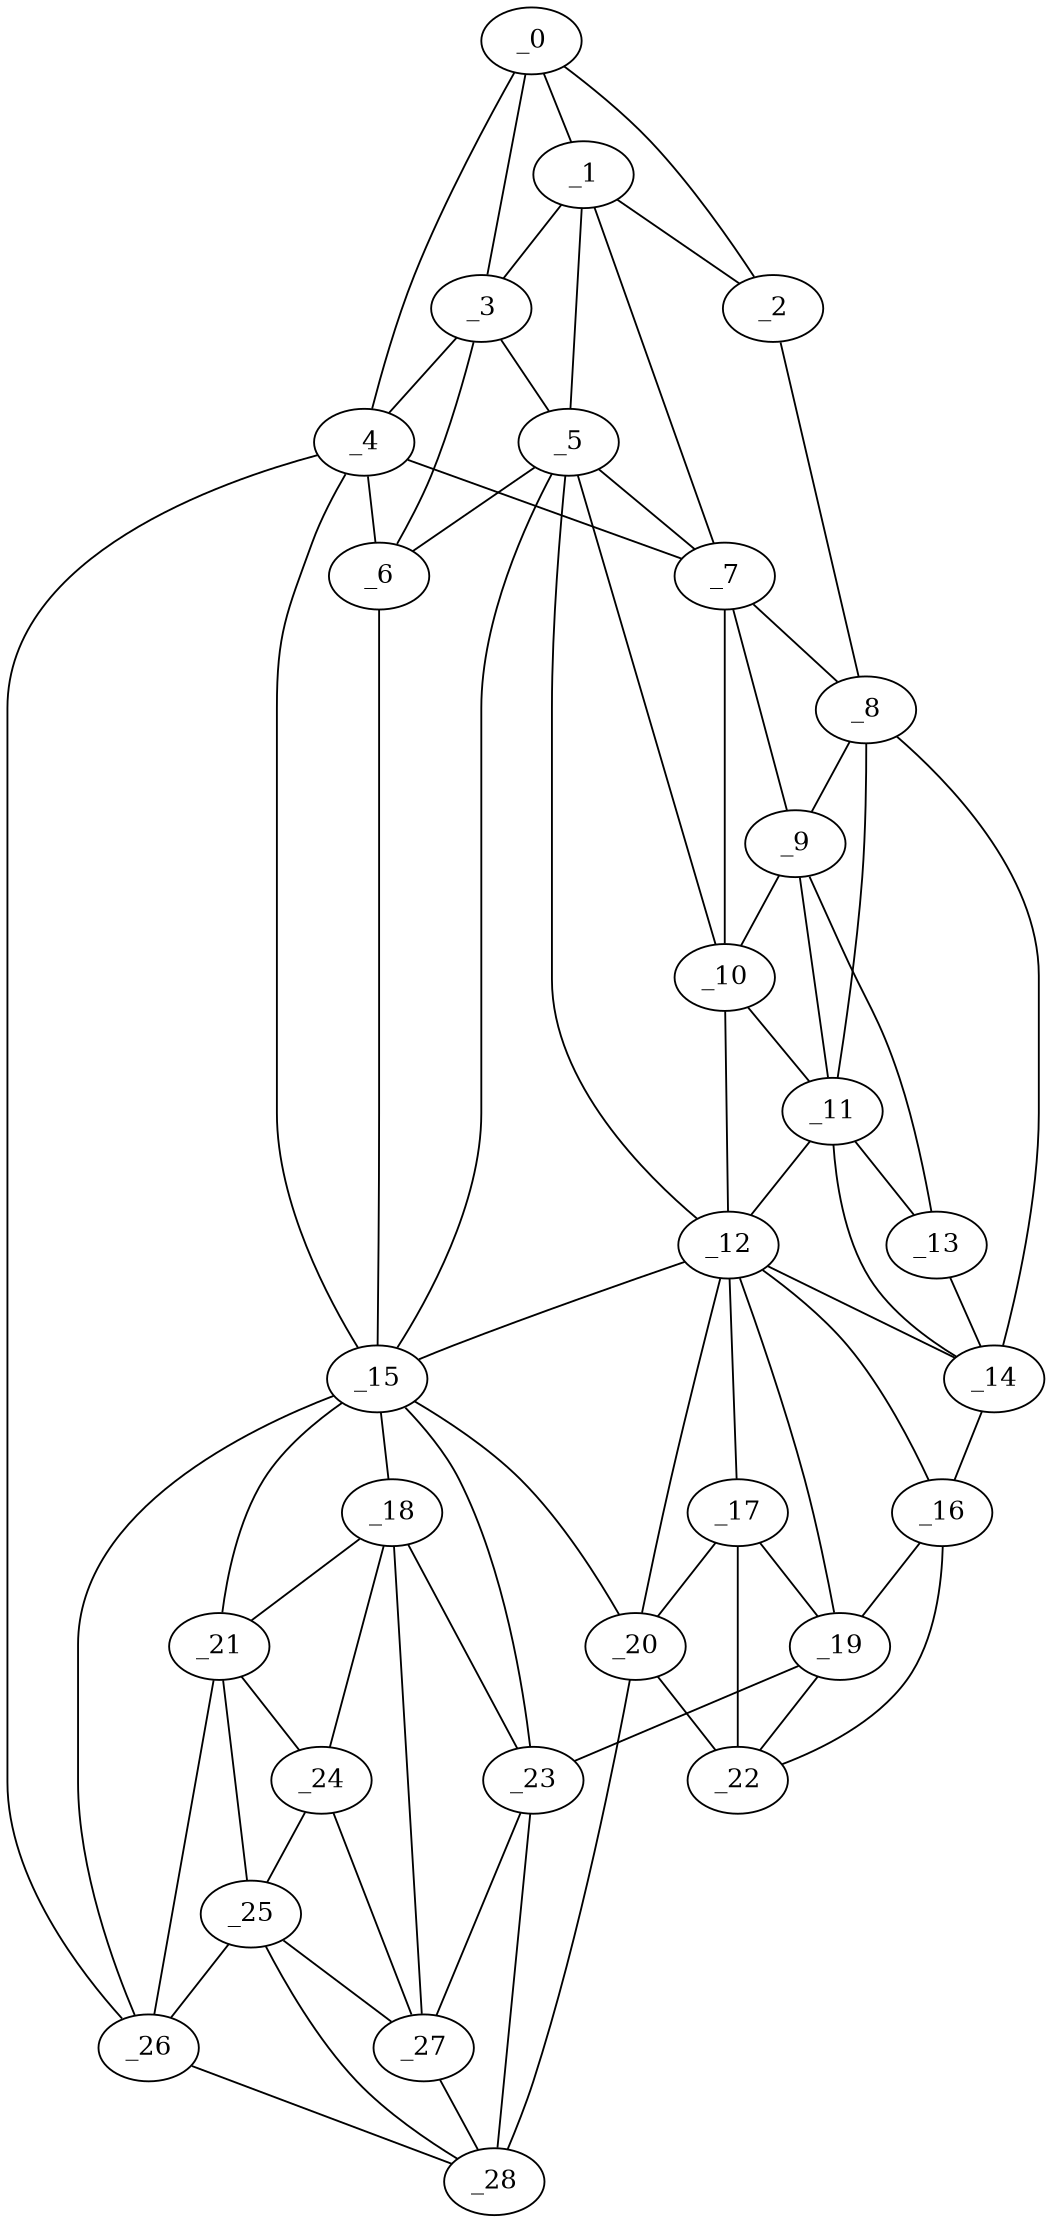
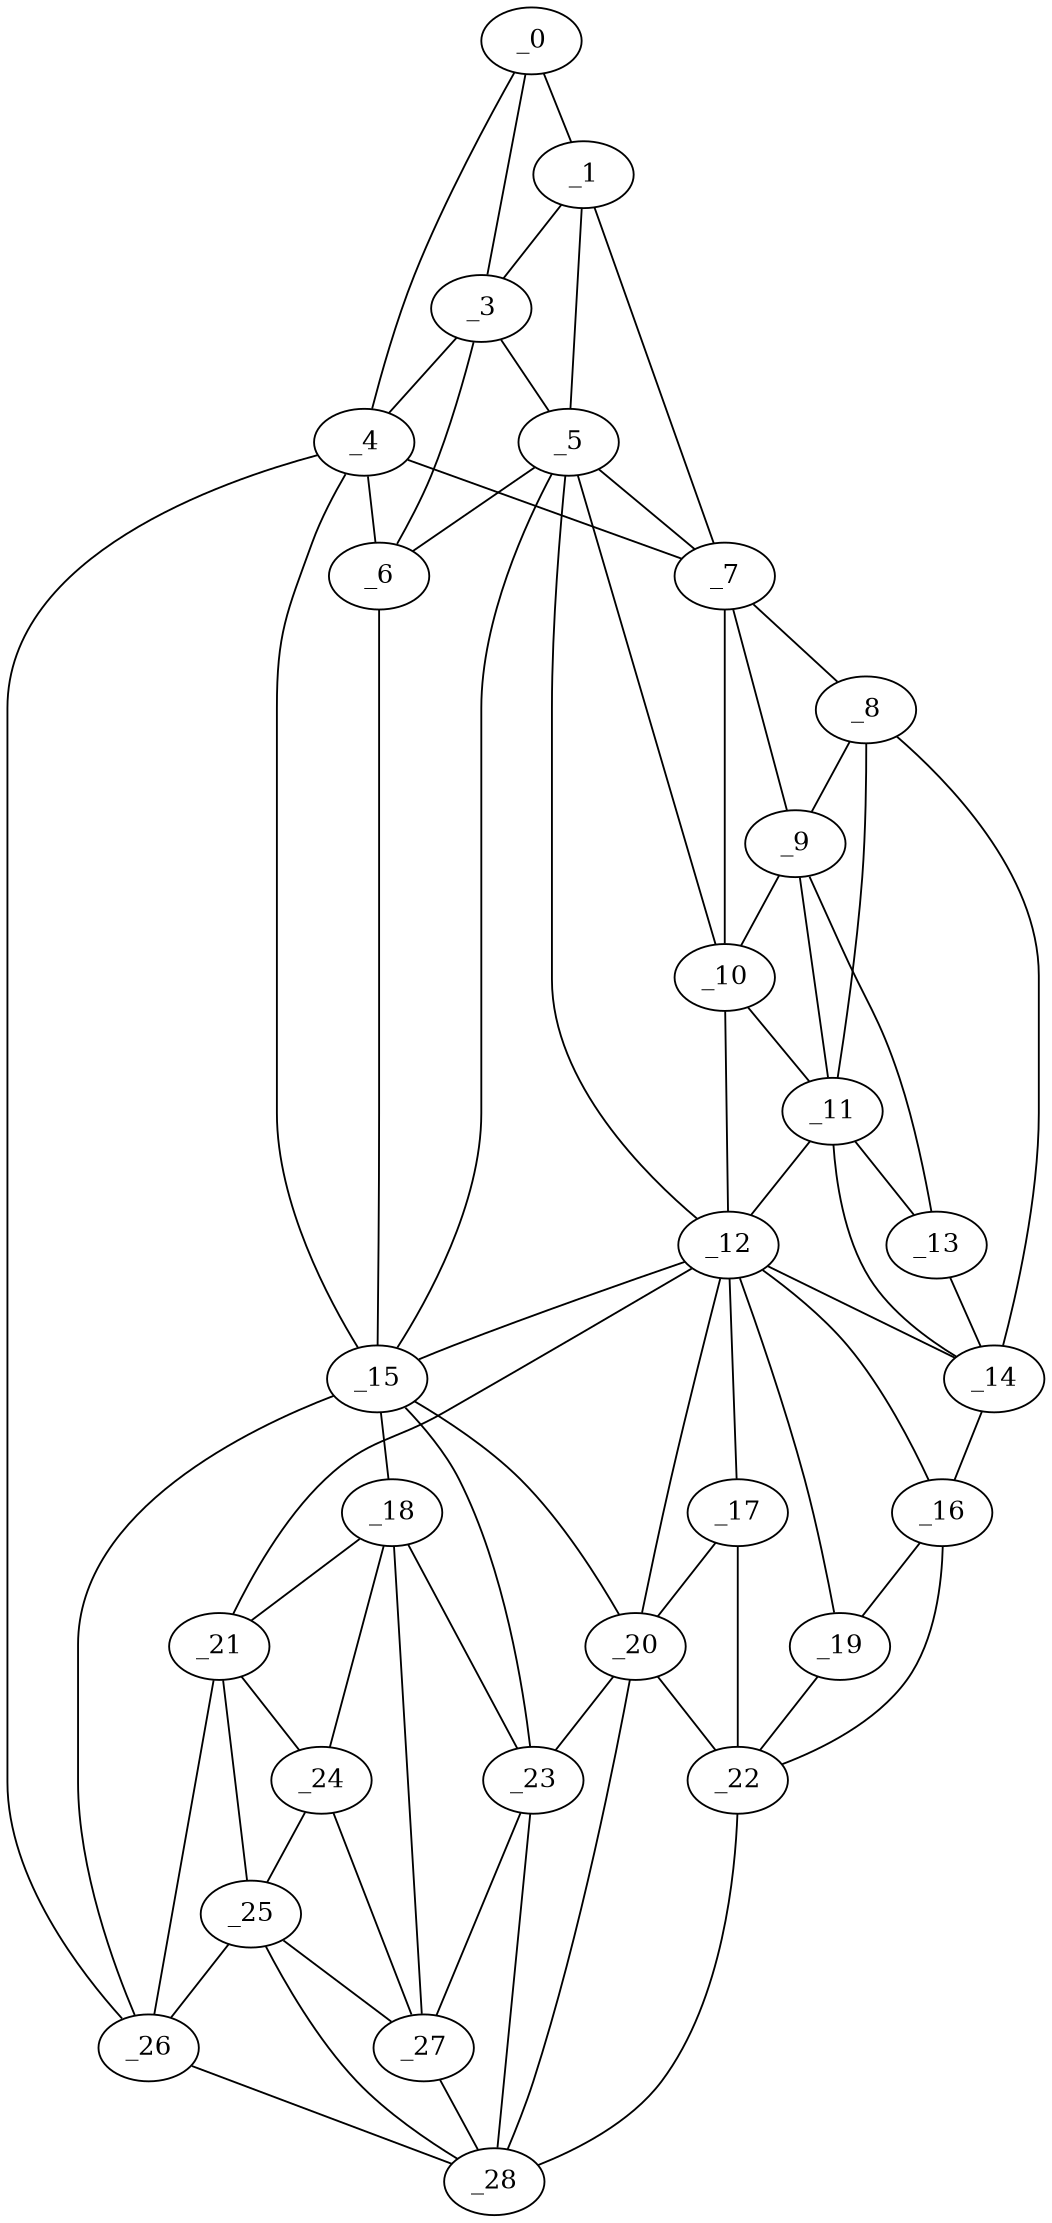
(773, 308) -> none
(256, 1493) -> (450, 1409)
(789, 1580) -> none
(698, 1709) -> (584, 1713)
none -> (694, 2025)
